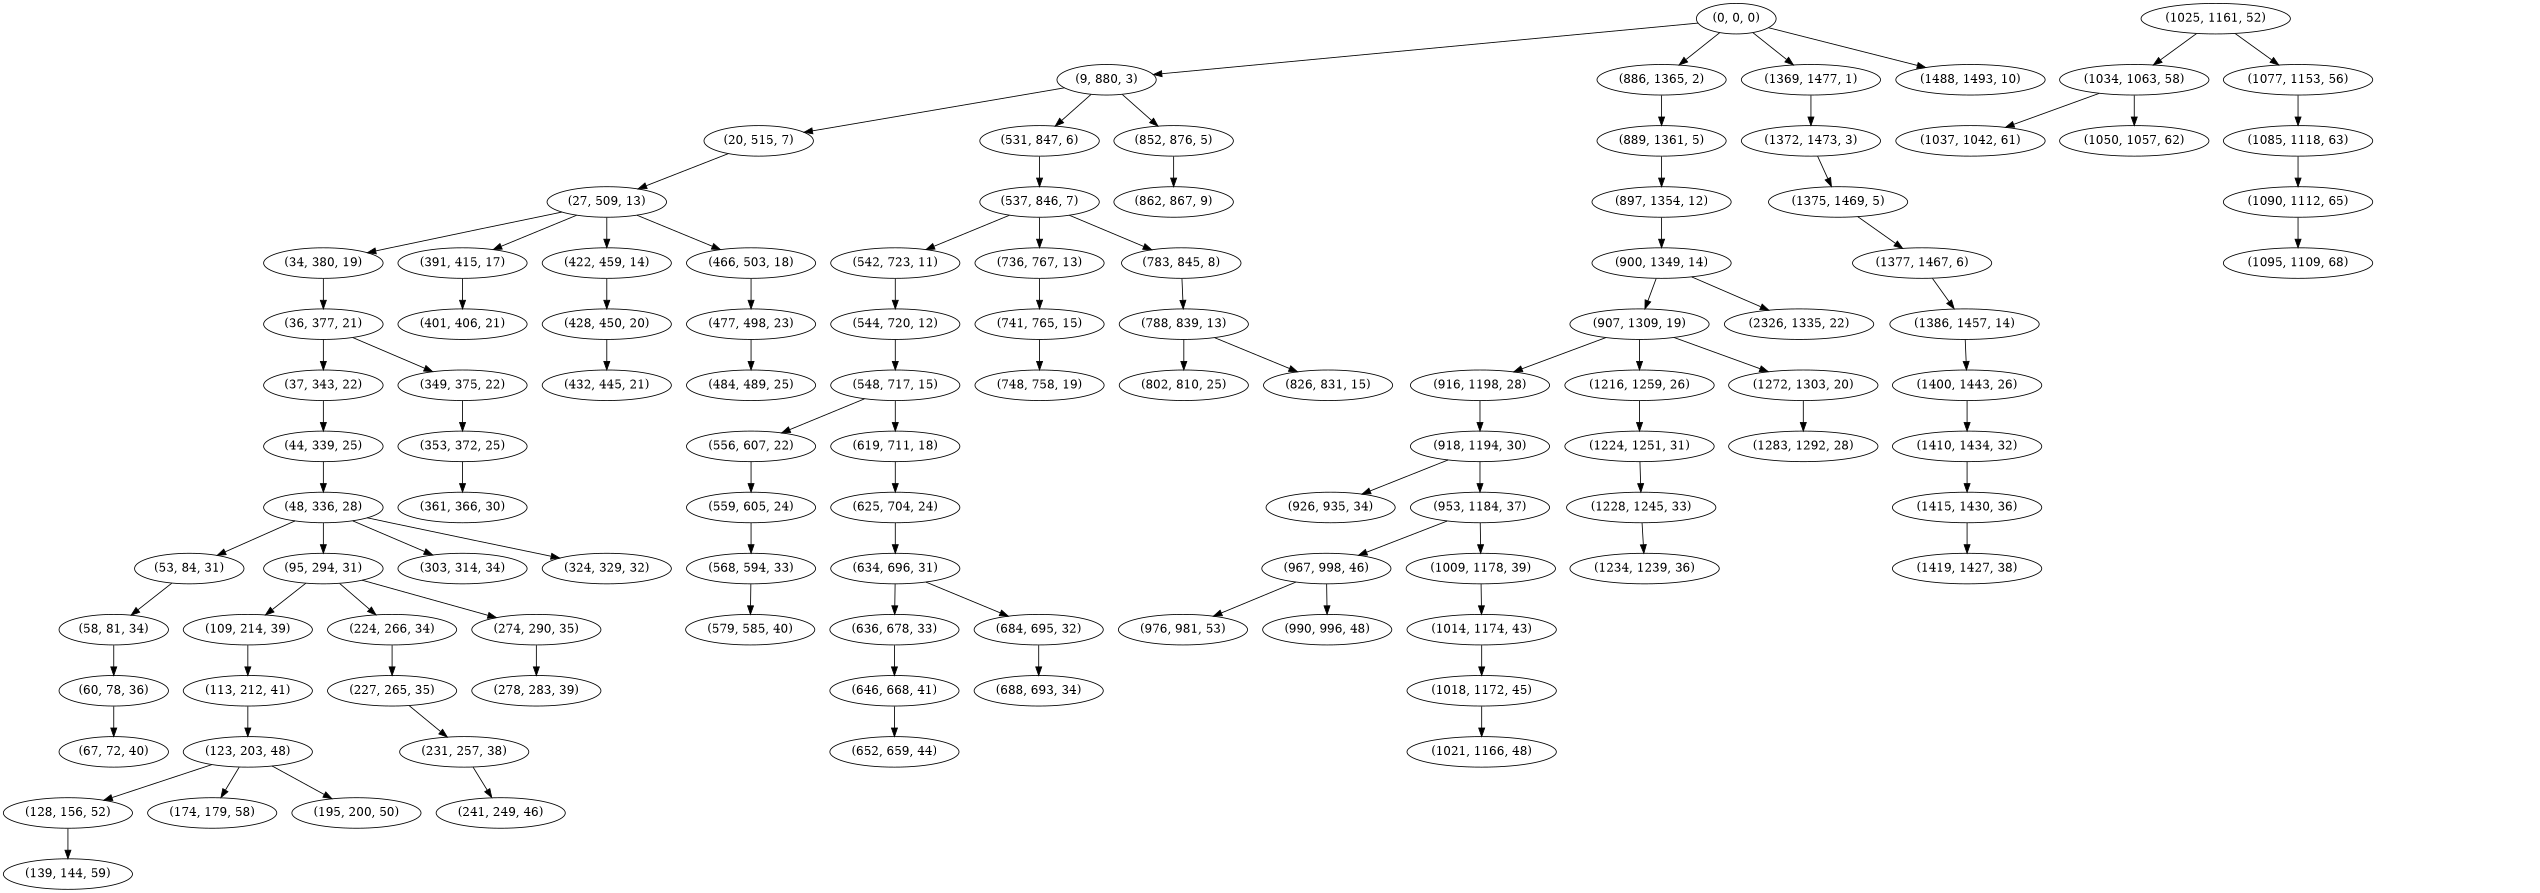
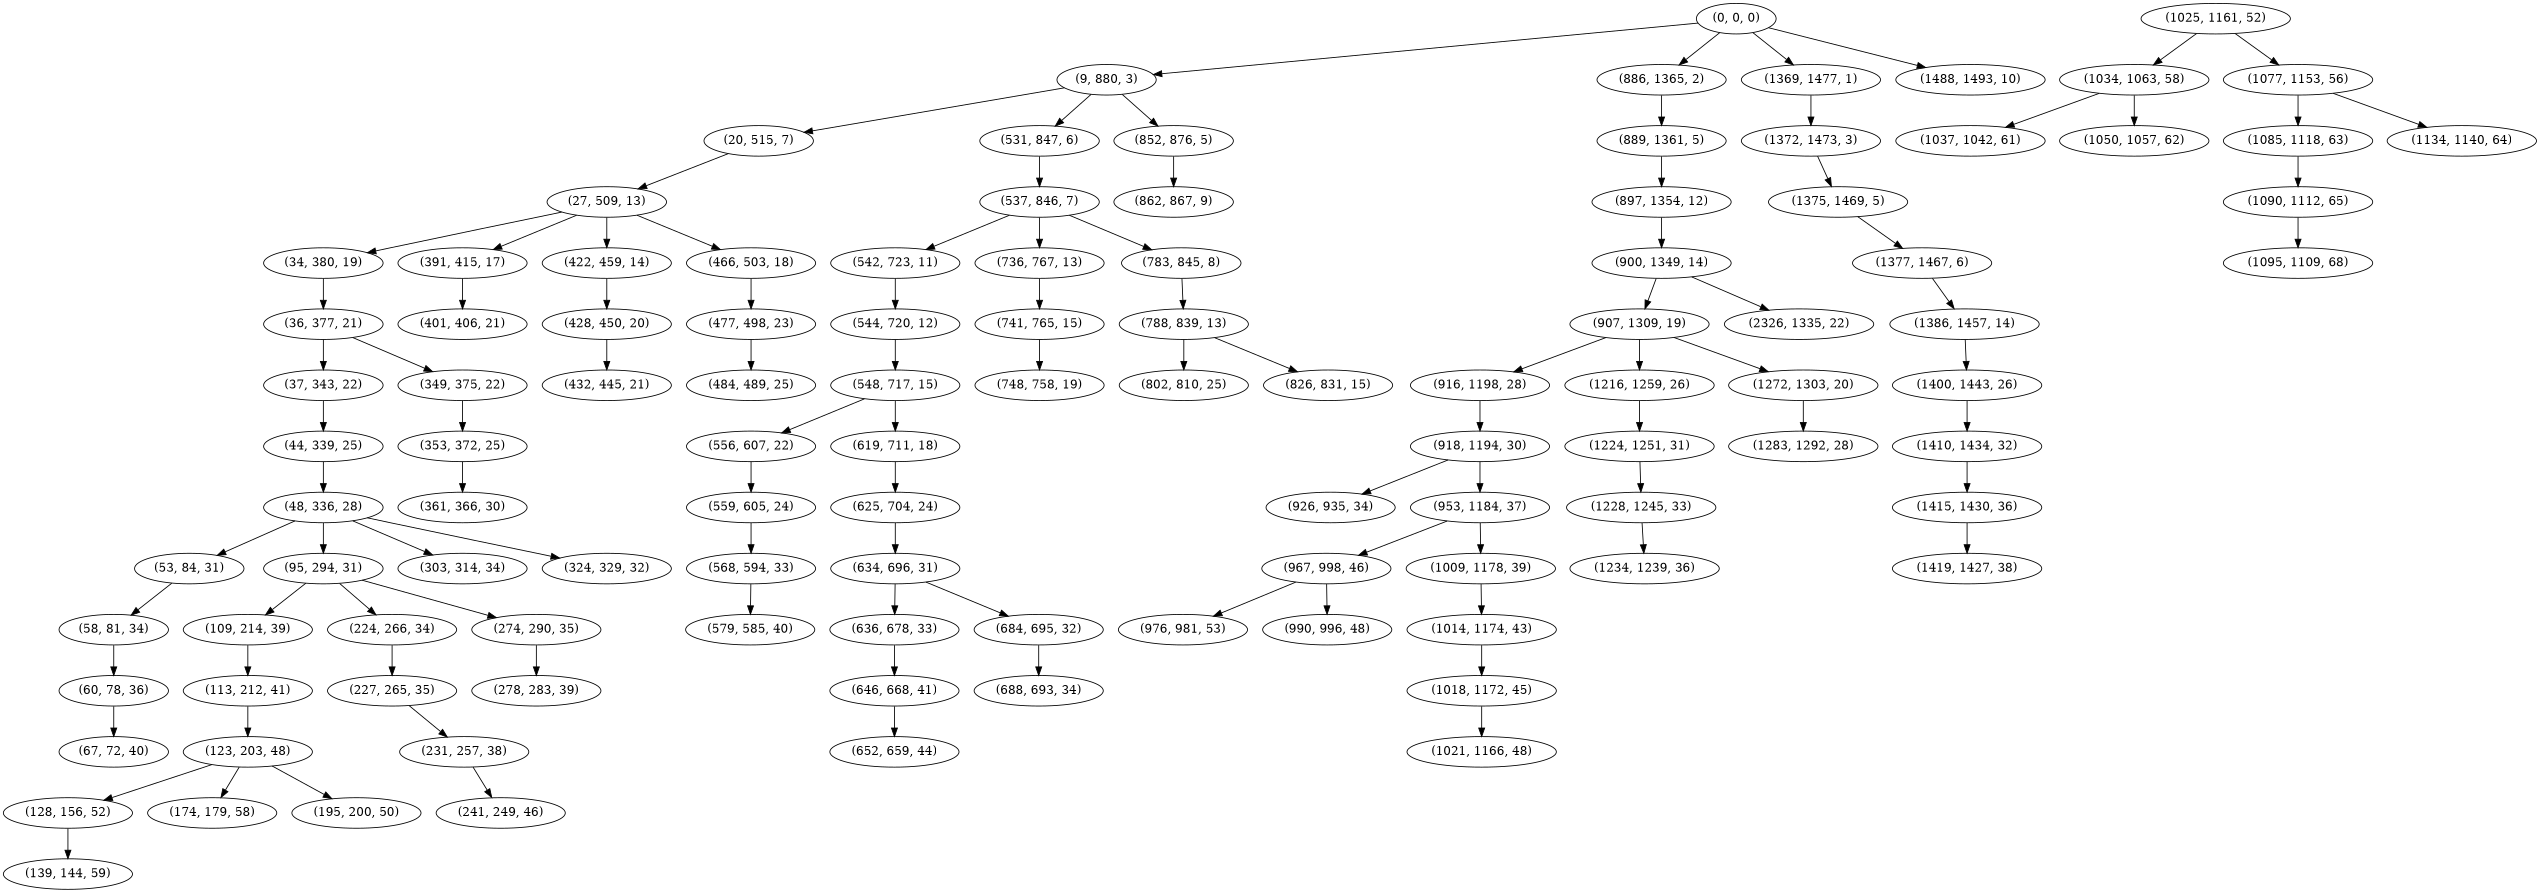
none -> (2462, 141)
